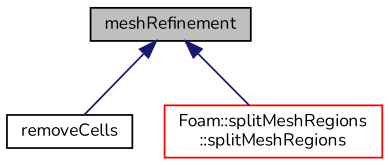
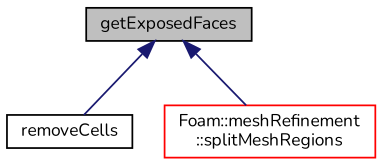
(171, 24) -> (169, 24)
(273, 131) -> (270, 131)
